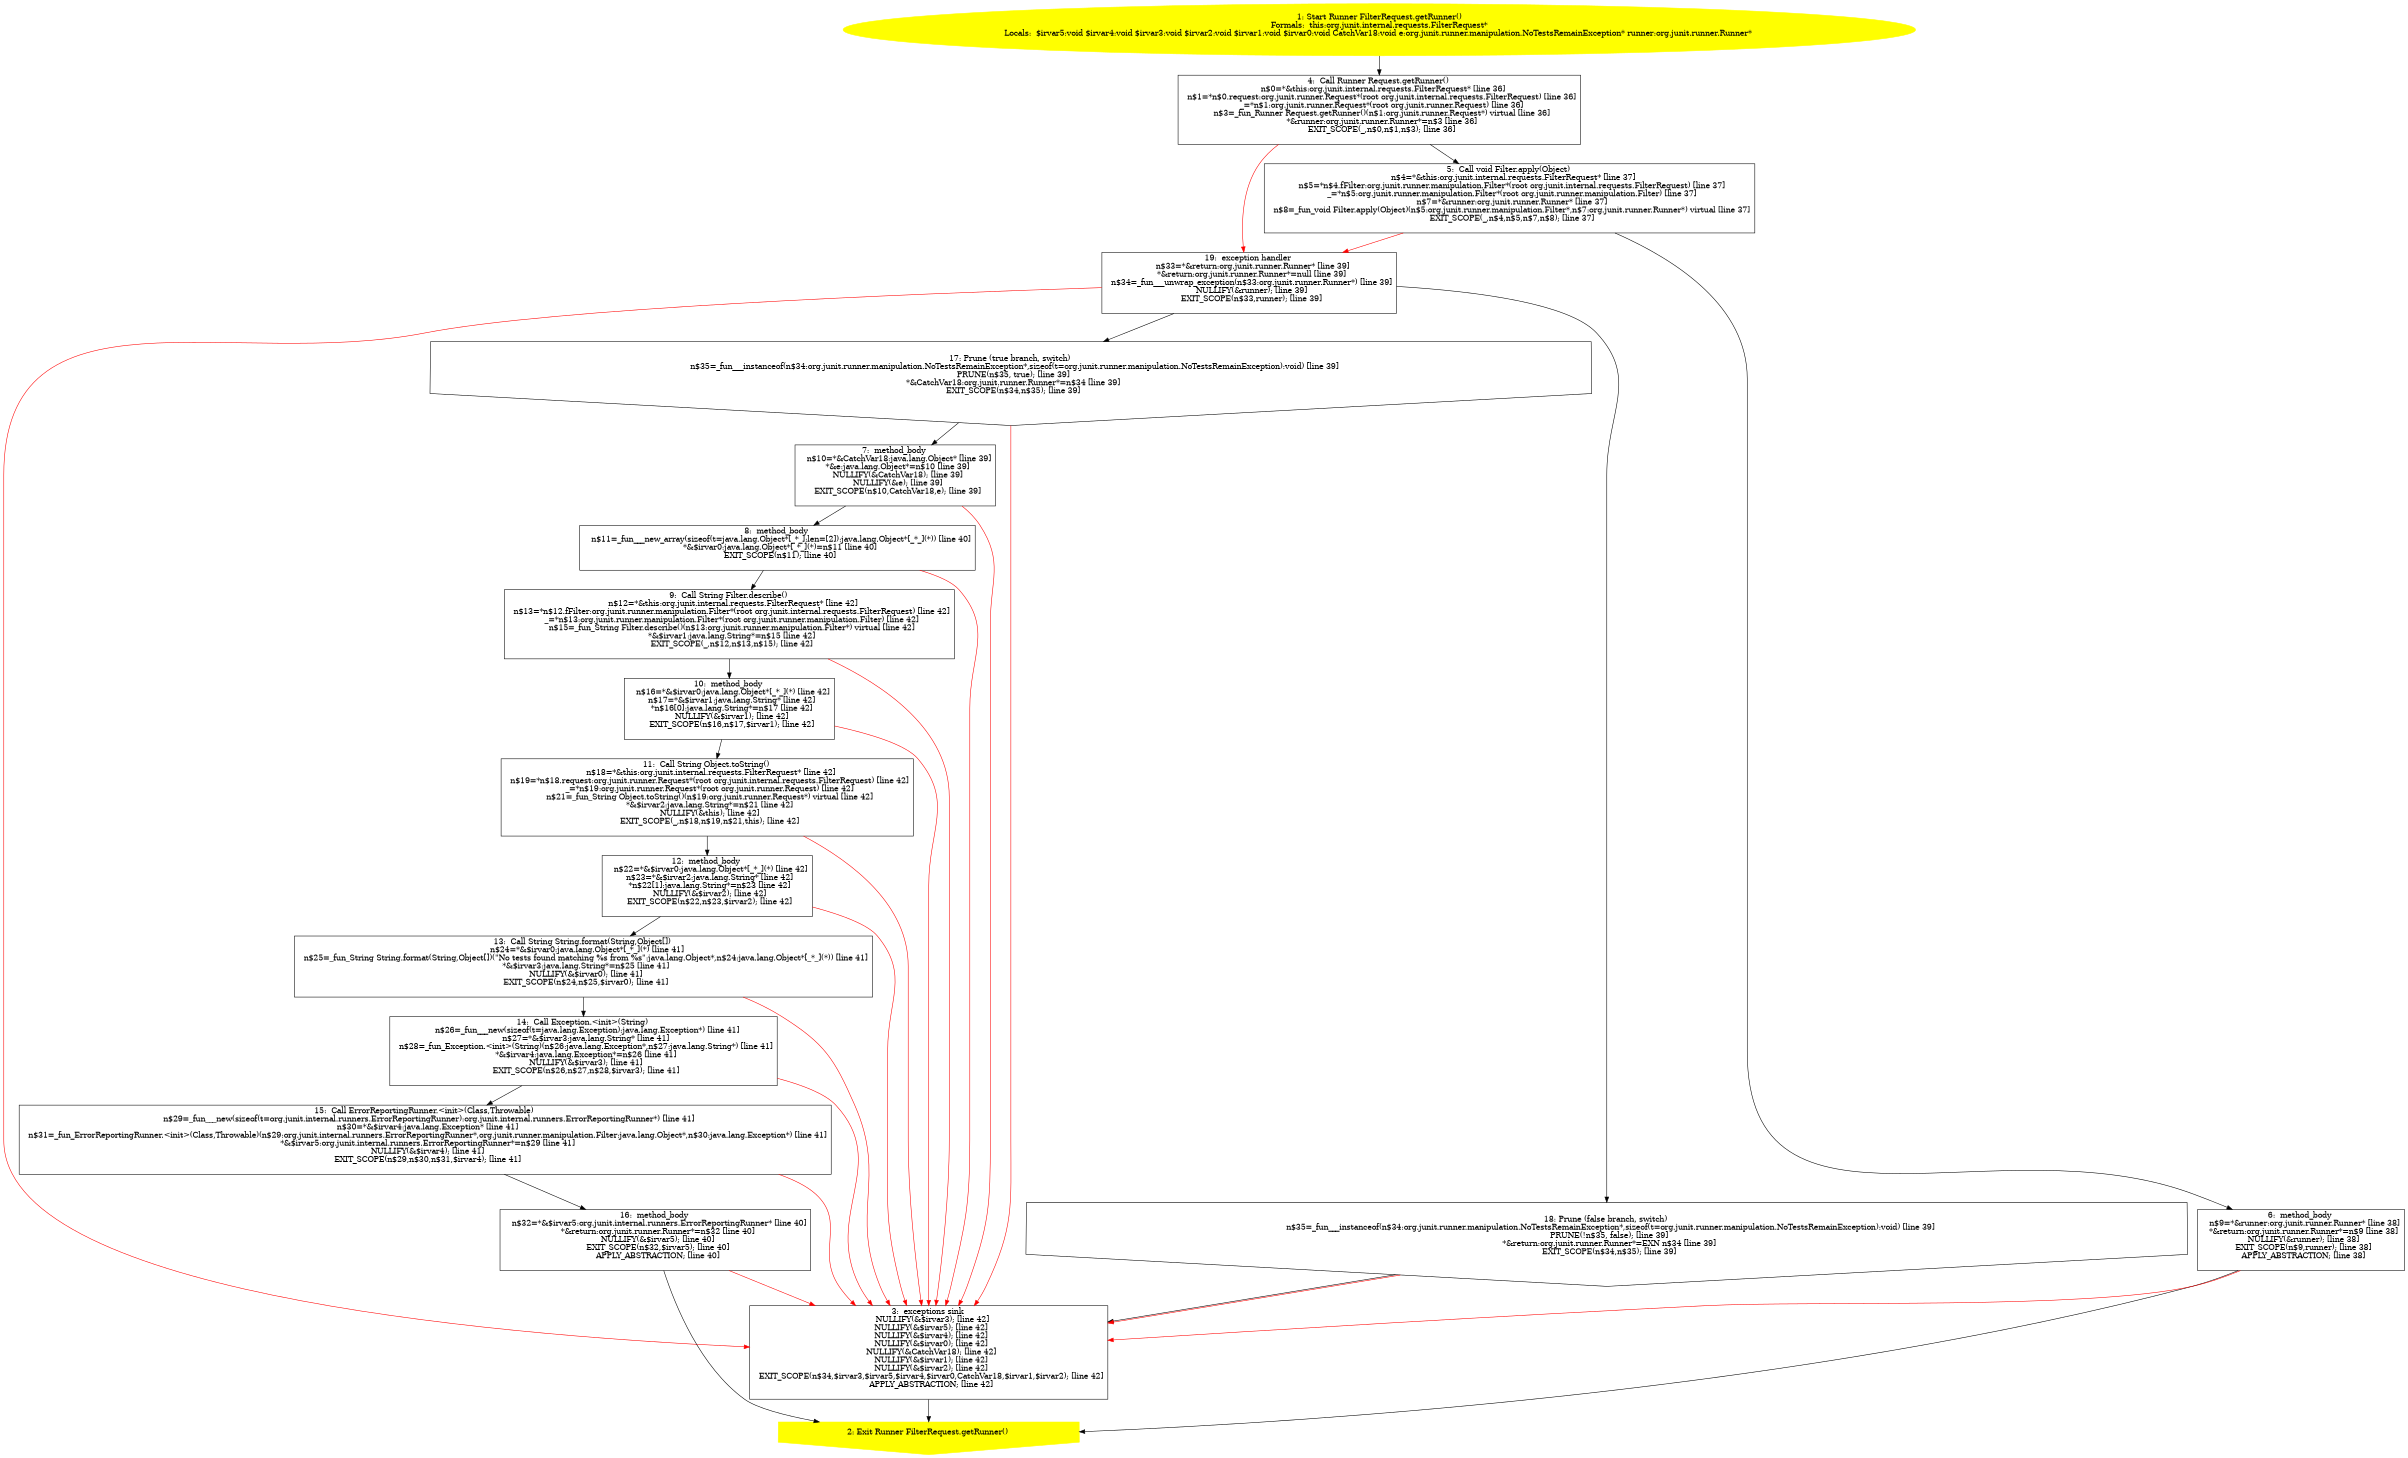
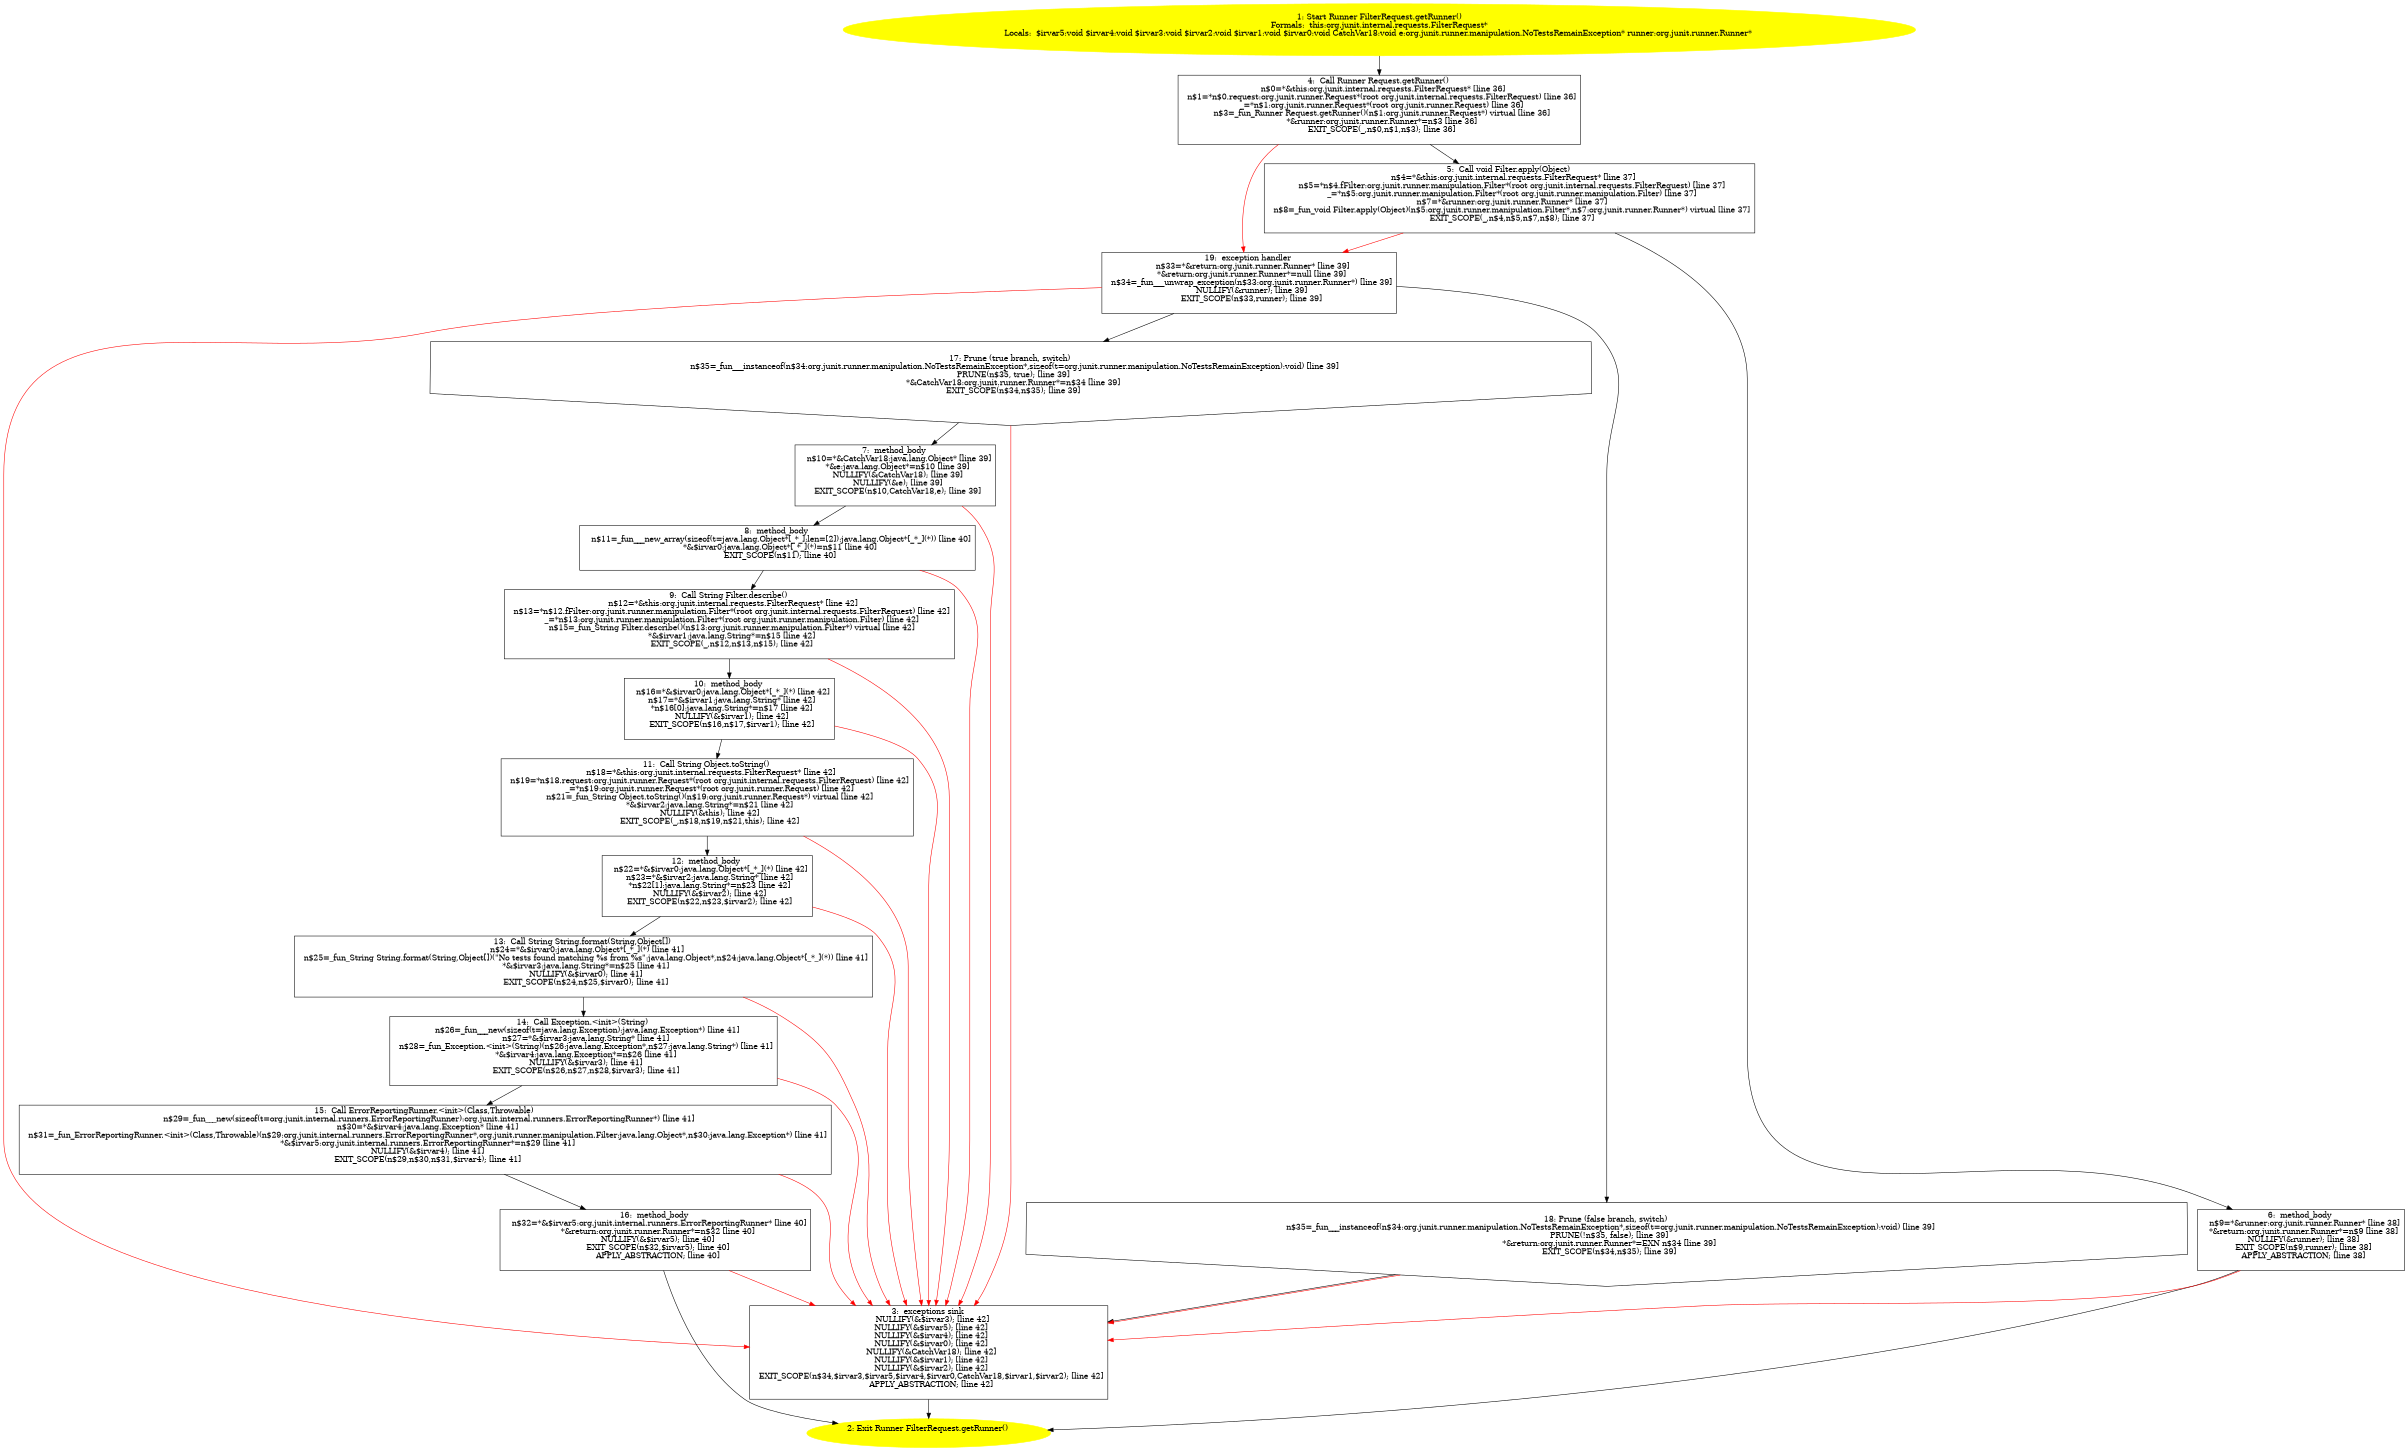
(929, 1437) -> (929, 1433)
